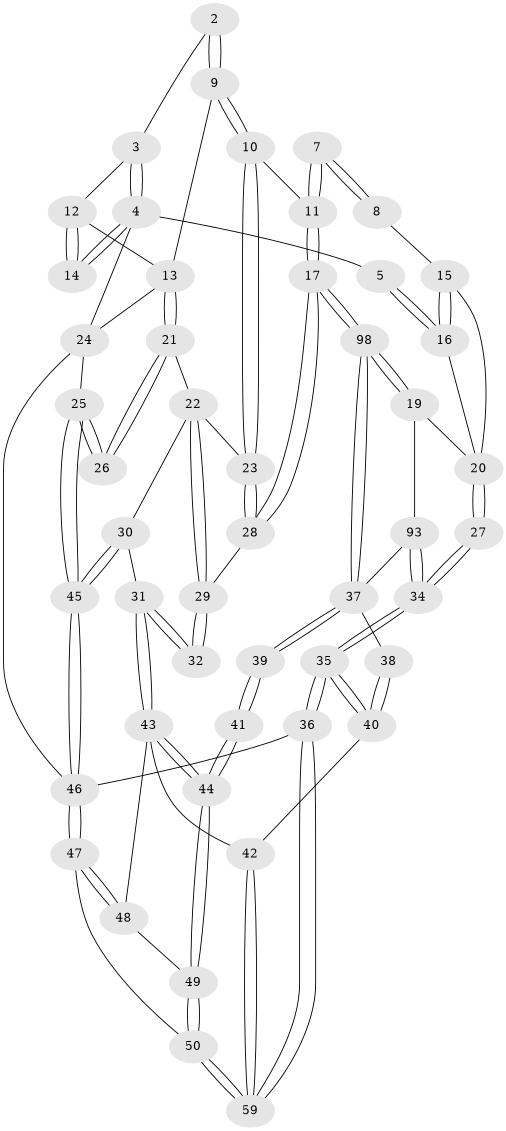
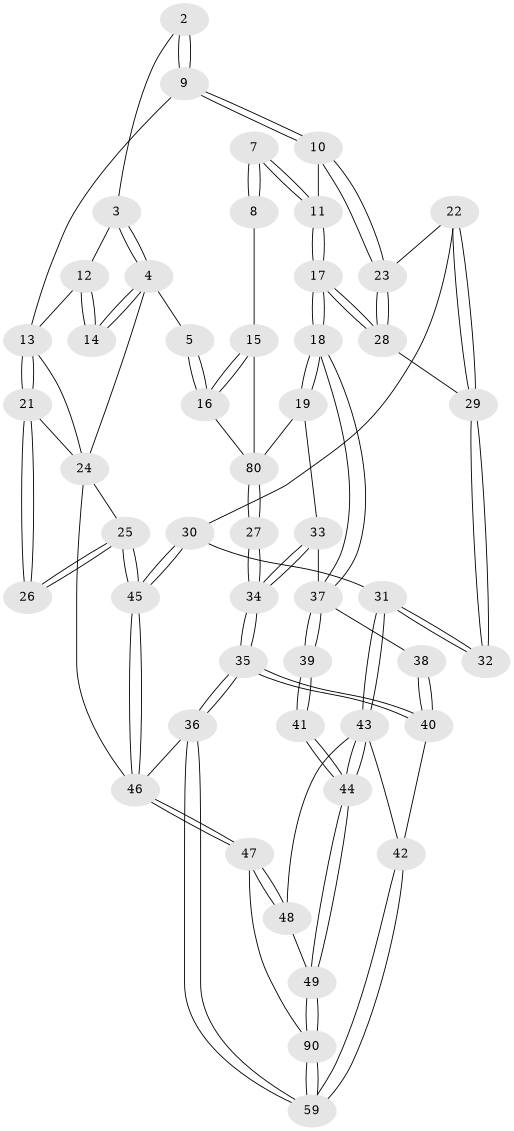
(365, 341) -> (318, 341)
(182, 373) -> (56, 437)
(479, 469) -> (254, 469)
(415, 533) -> (318, 533)
(193, 1047) -> (312, 1047)
